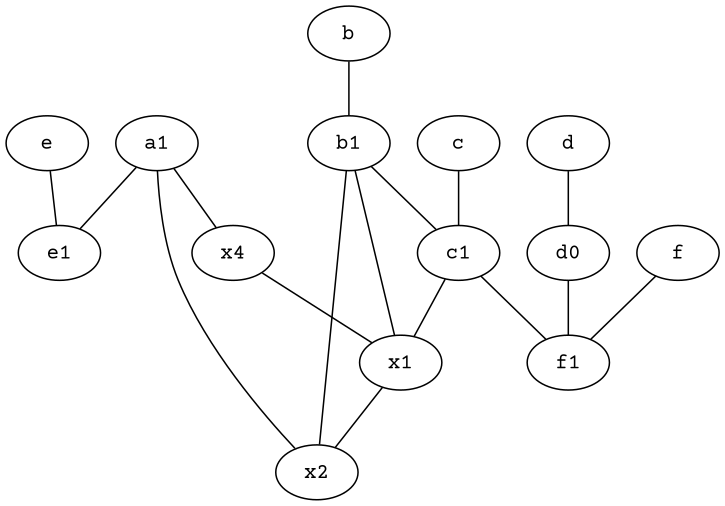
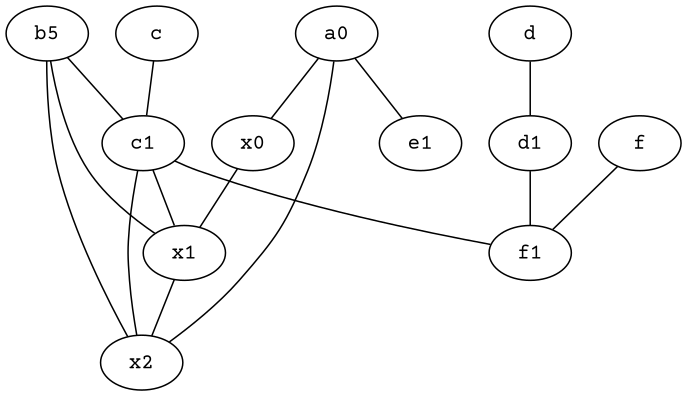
(349, 34) -> none
(47, 143) -> none
(157, 143) -> (337, 34)
(349, 143) -> (47, 34)
none -> (128, 253)
(233, 253) -> (253, 143)
(568, 253) -> (530, 143)
